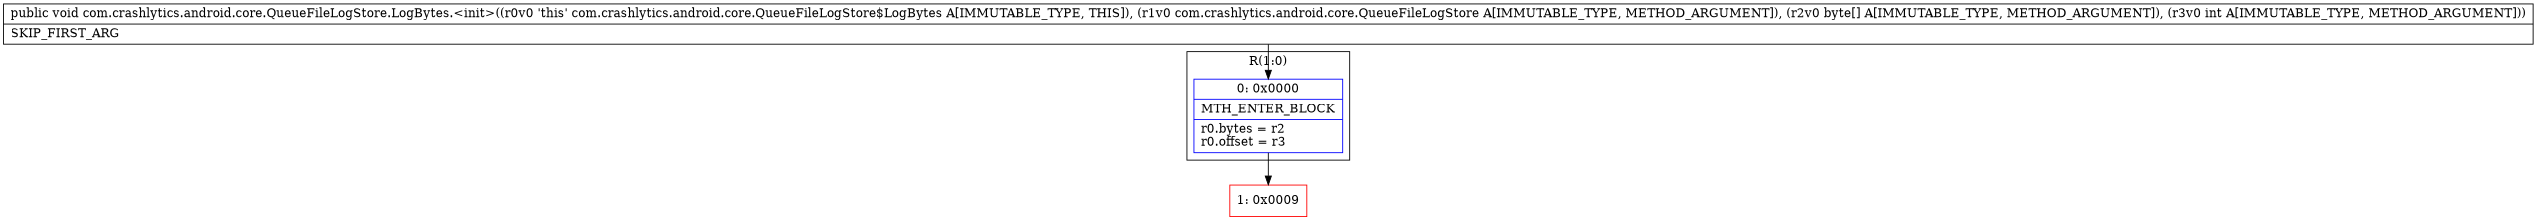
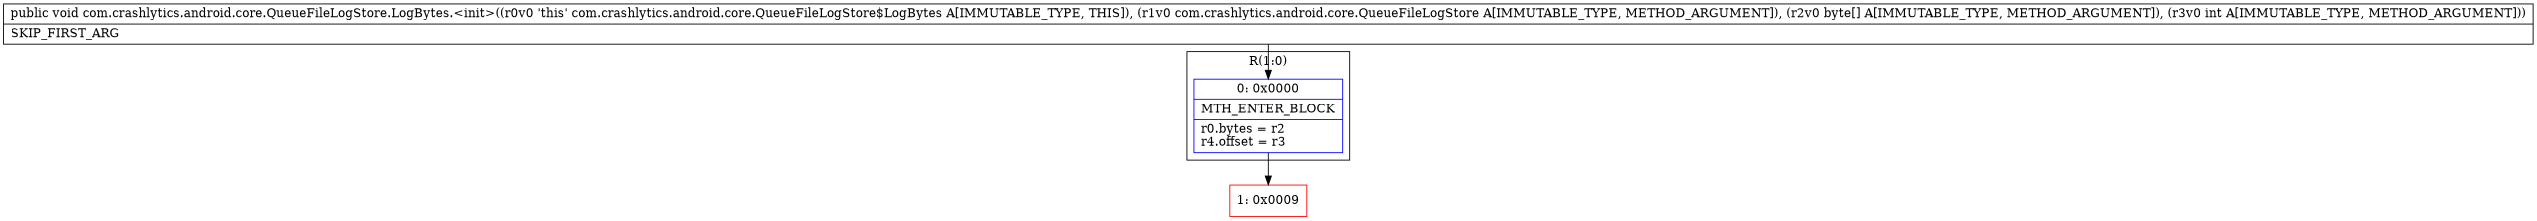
(1243, 142) -> (1243, 142)
